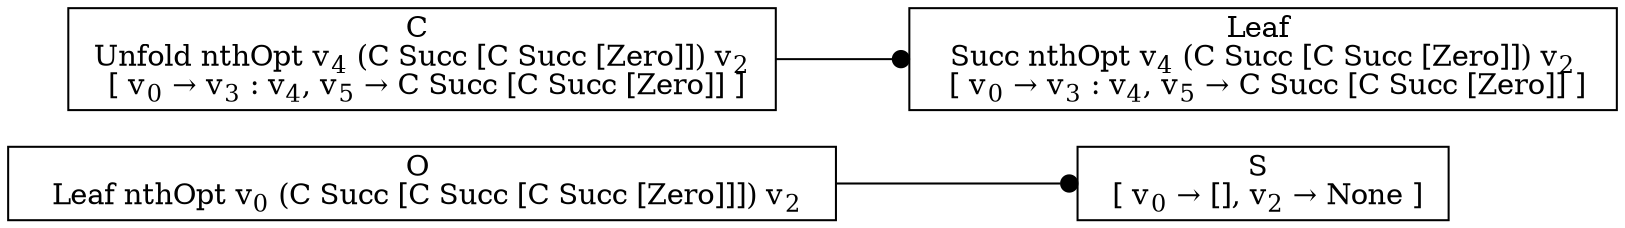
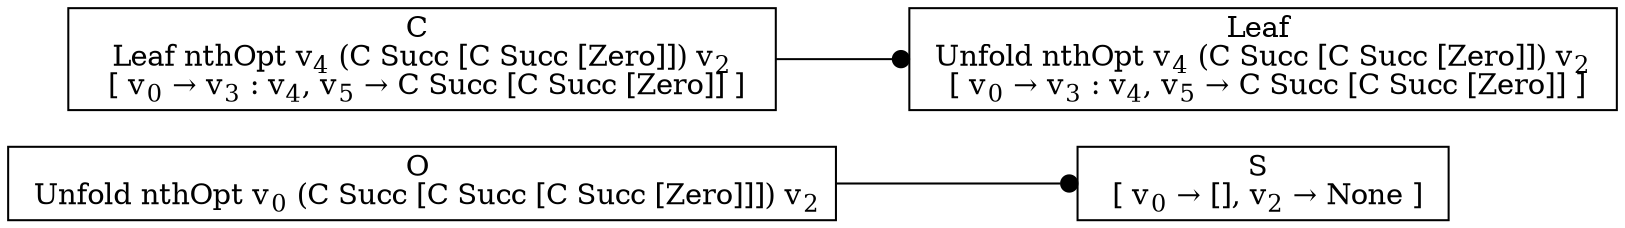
(208, 57) -> (208, 57)
(1049, 57) -> (1049, 57)
(148, 196) -> (148, 196)
